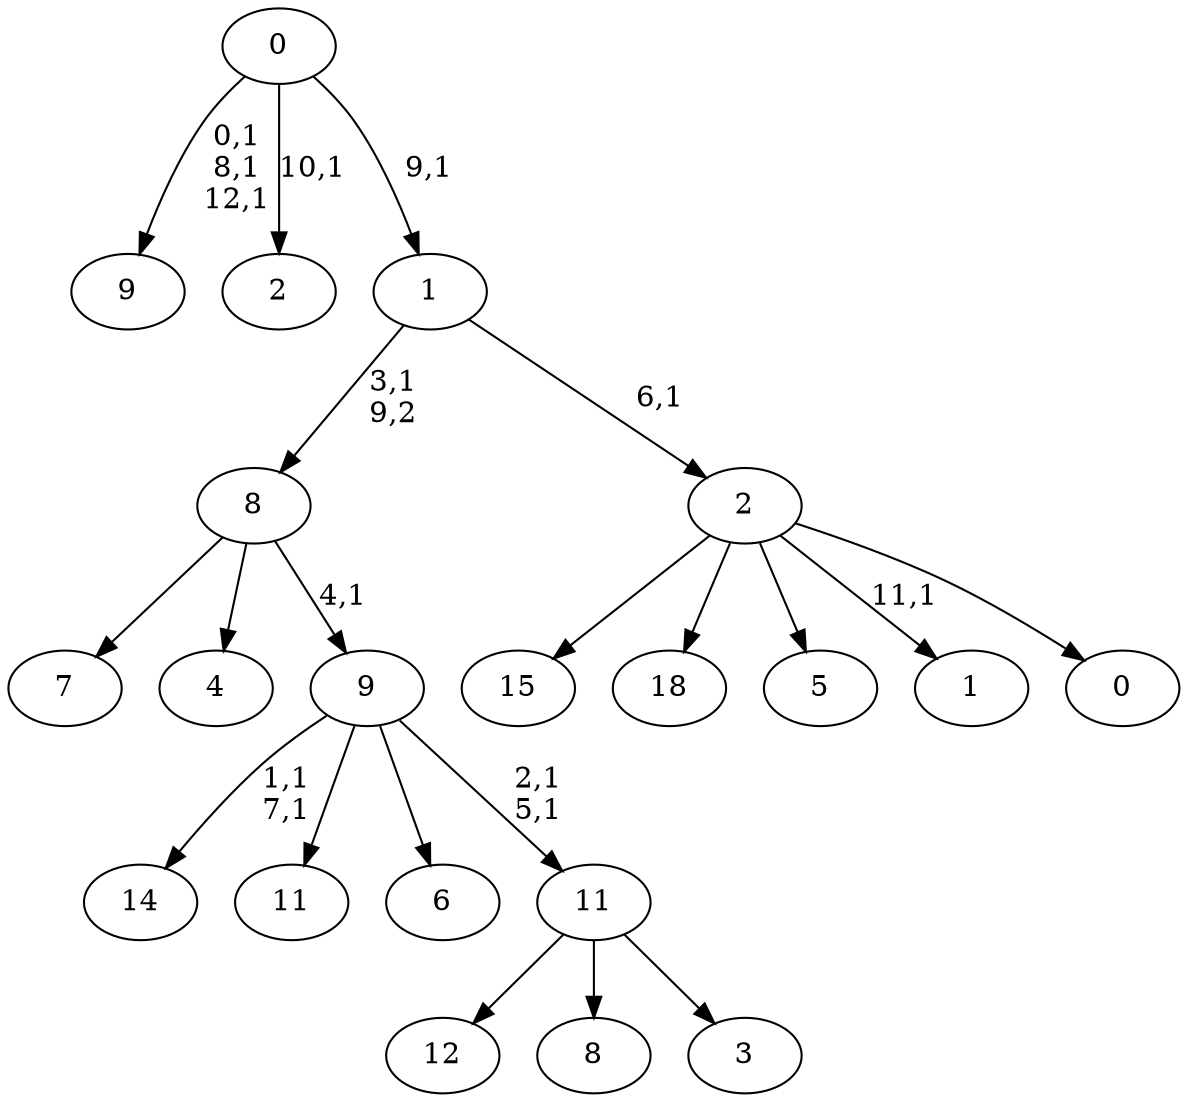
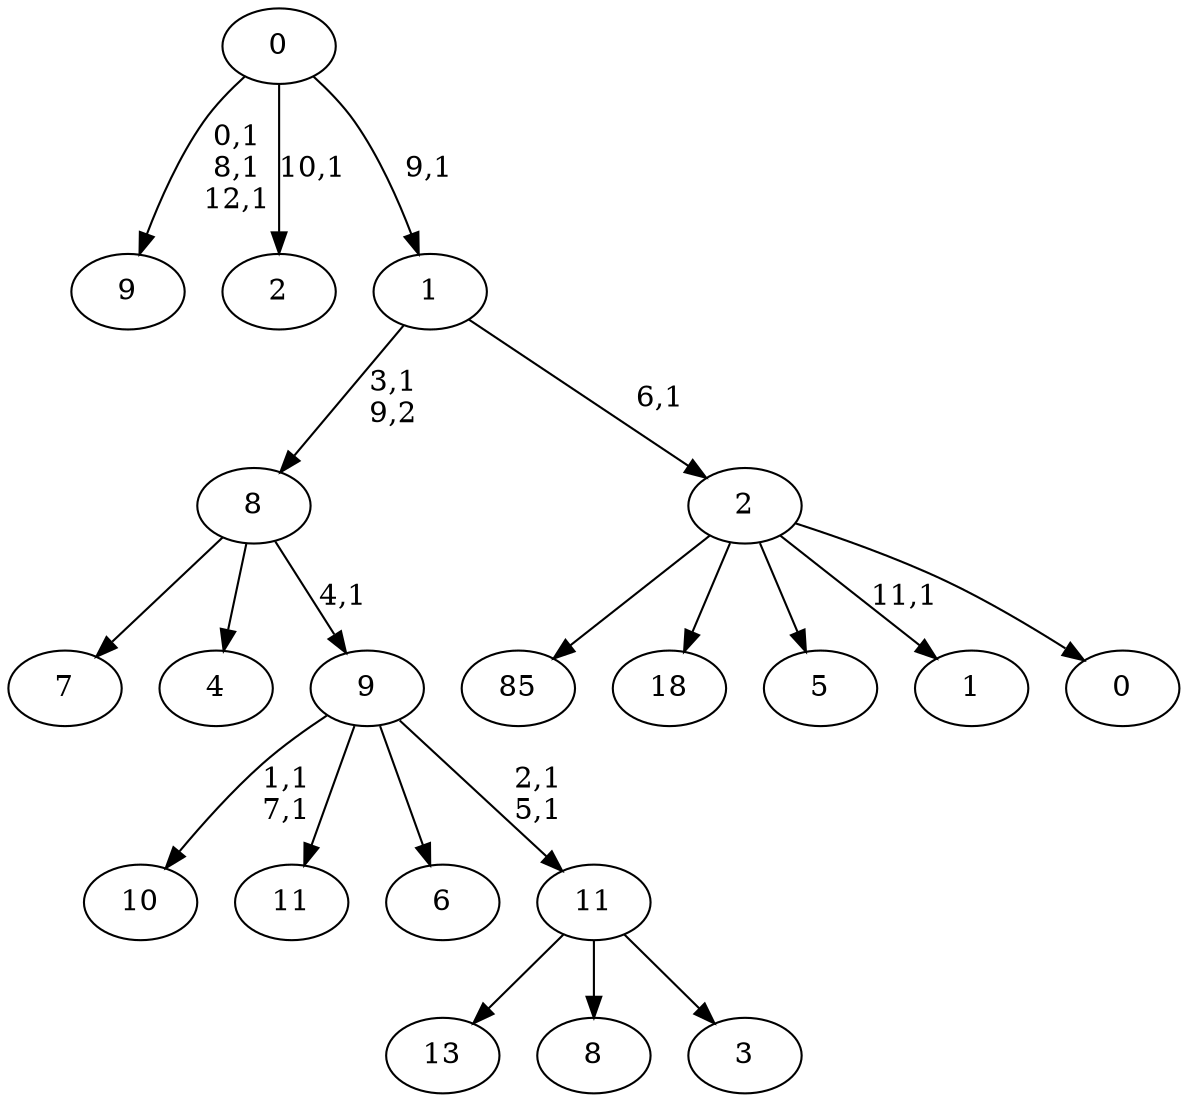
(518, 688) -> (518, 688)
(141, 902) -> (141, 902)
(443, 1056) -> (443, 1056)
